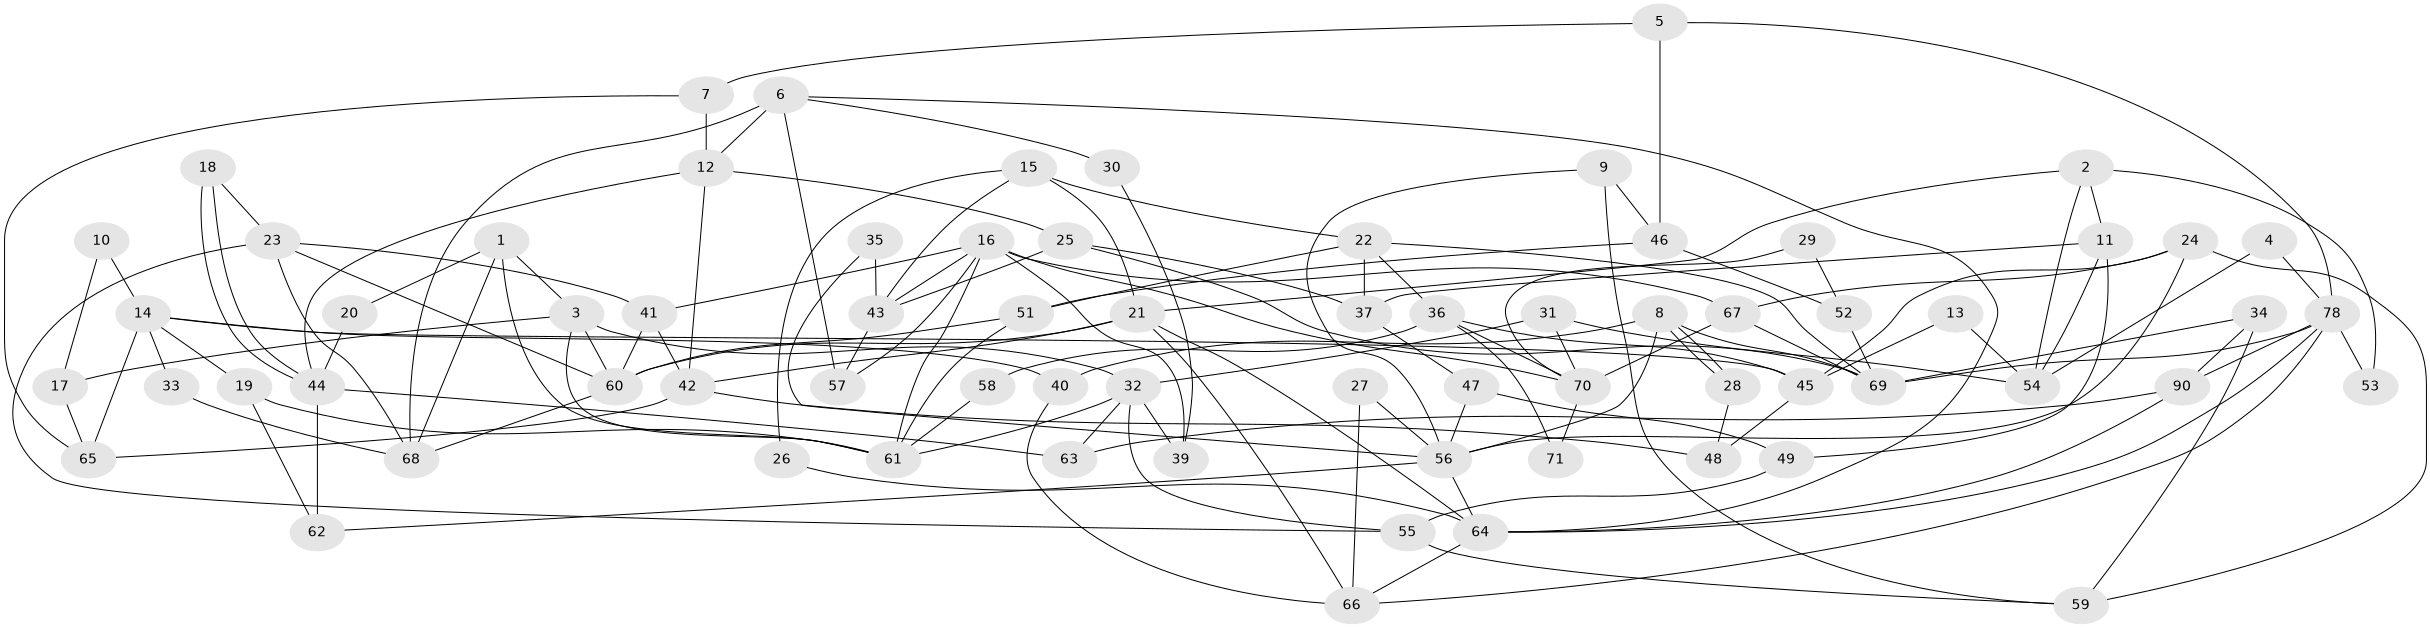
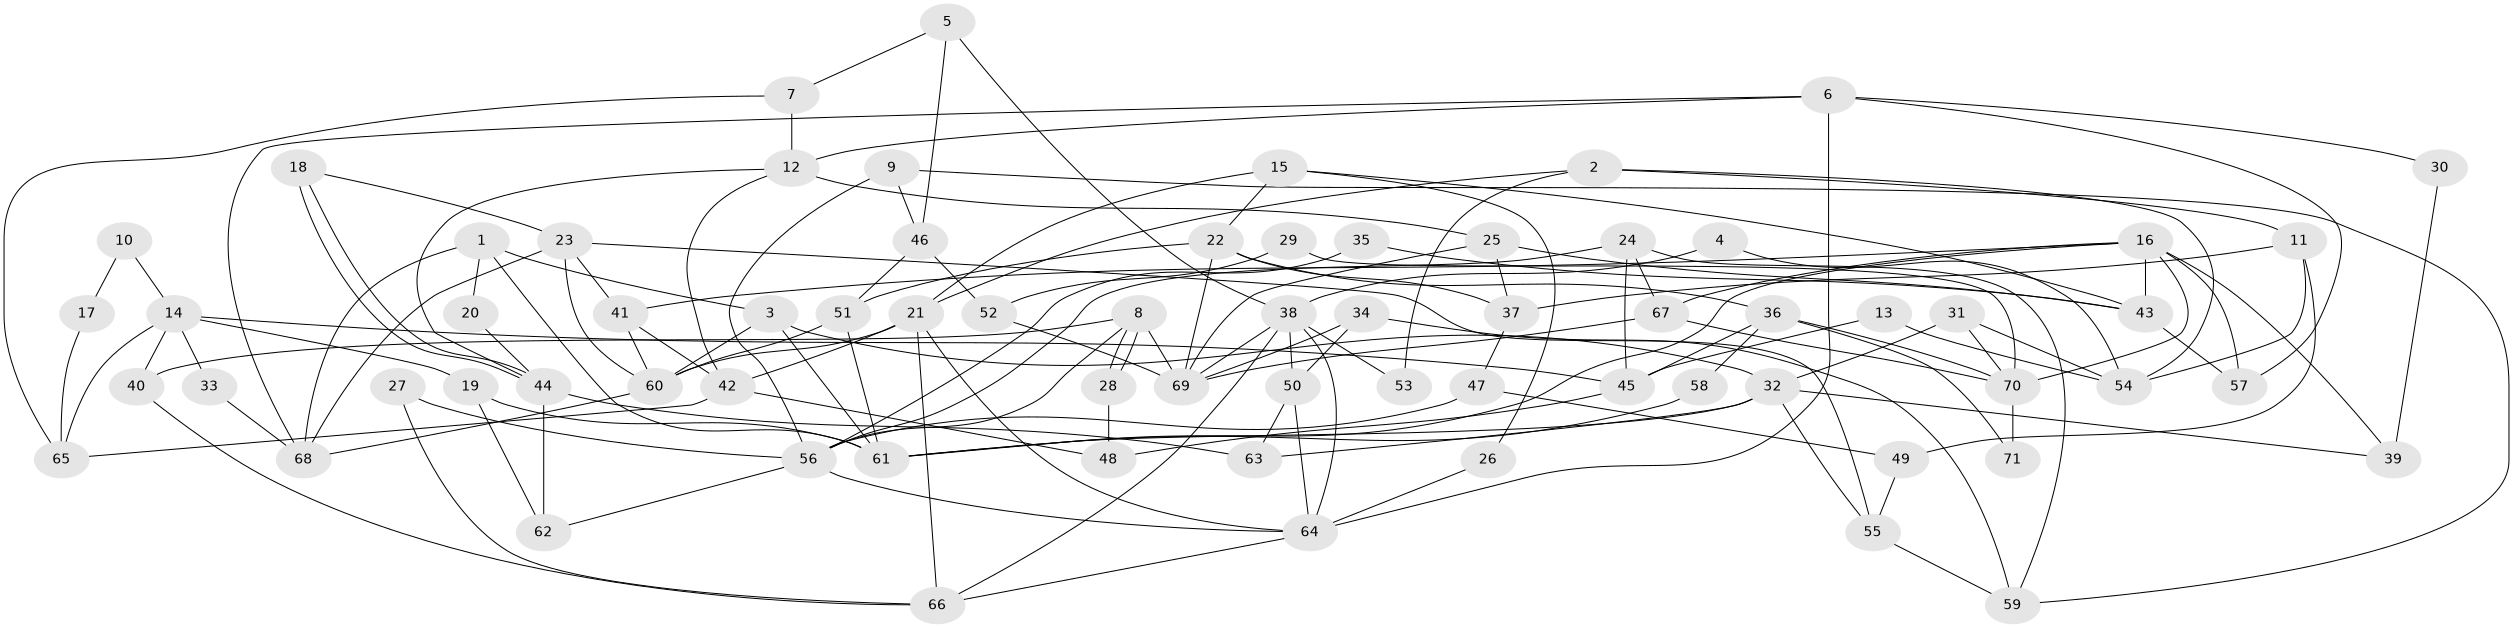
(2332, 314) -> (1289, 314)
(293, 345) -> none
(2182, 387) -> (1293, 387)
